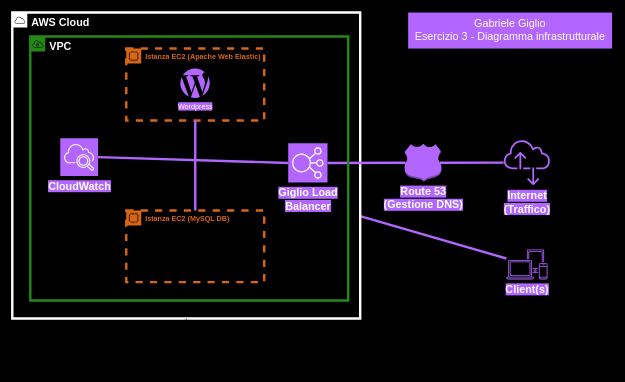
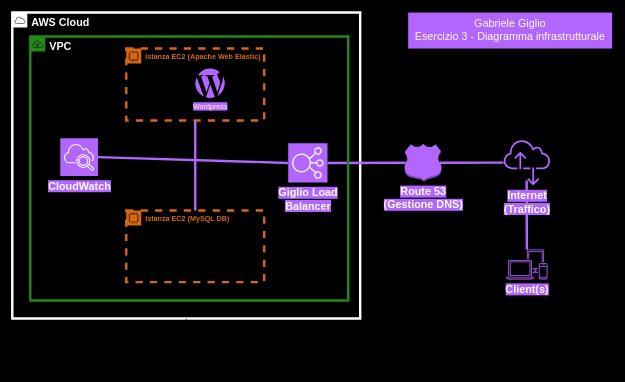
(195, 83) -> (210, 83)
(434, 237) -> (527, 231)
